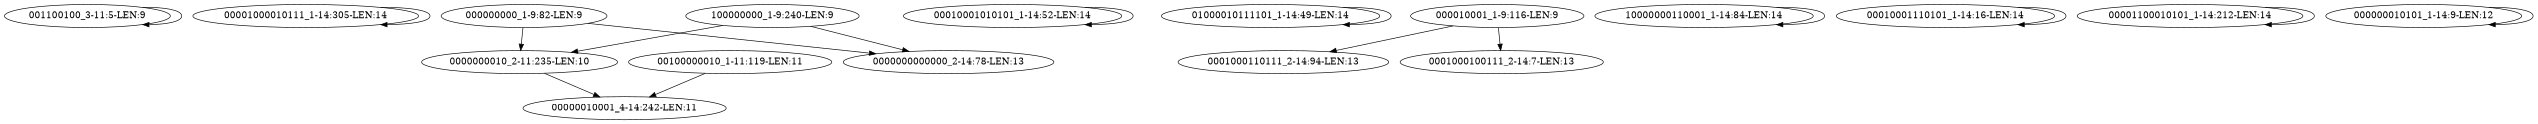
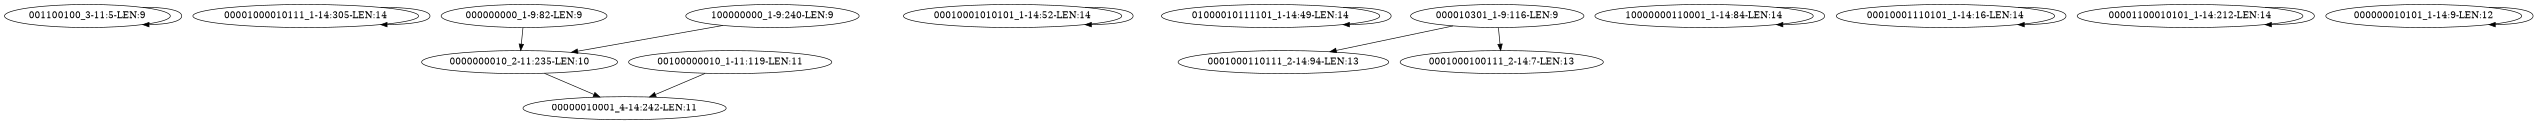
(1497, 16) -> (1497, 16)
(949, 62) -> none
